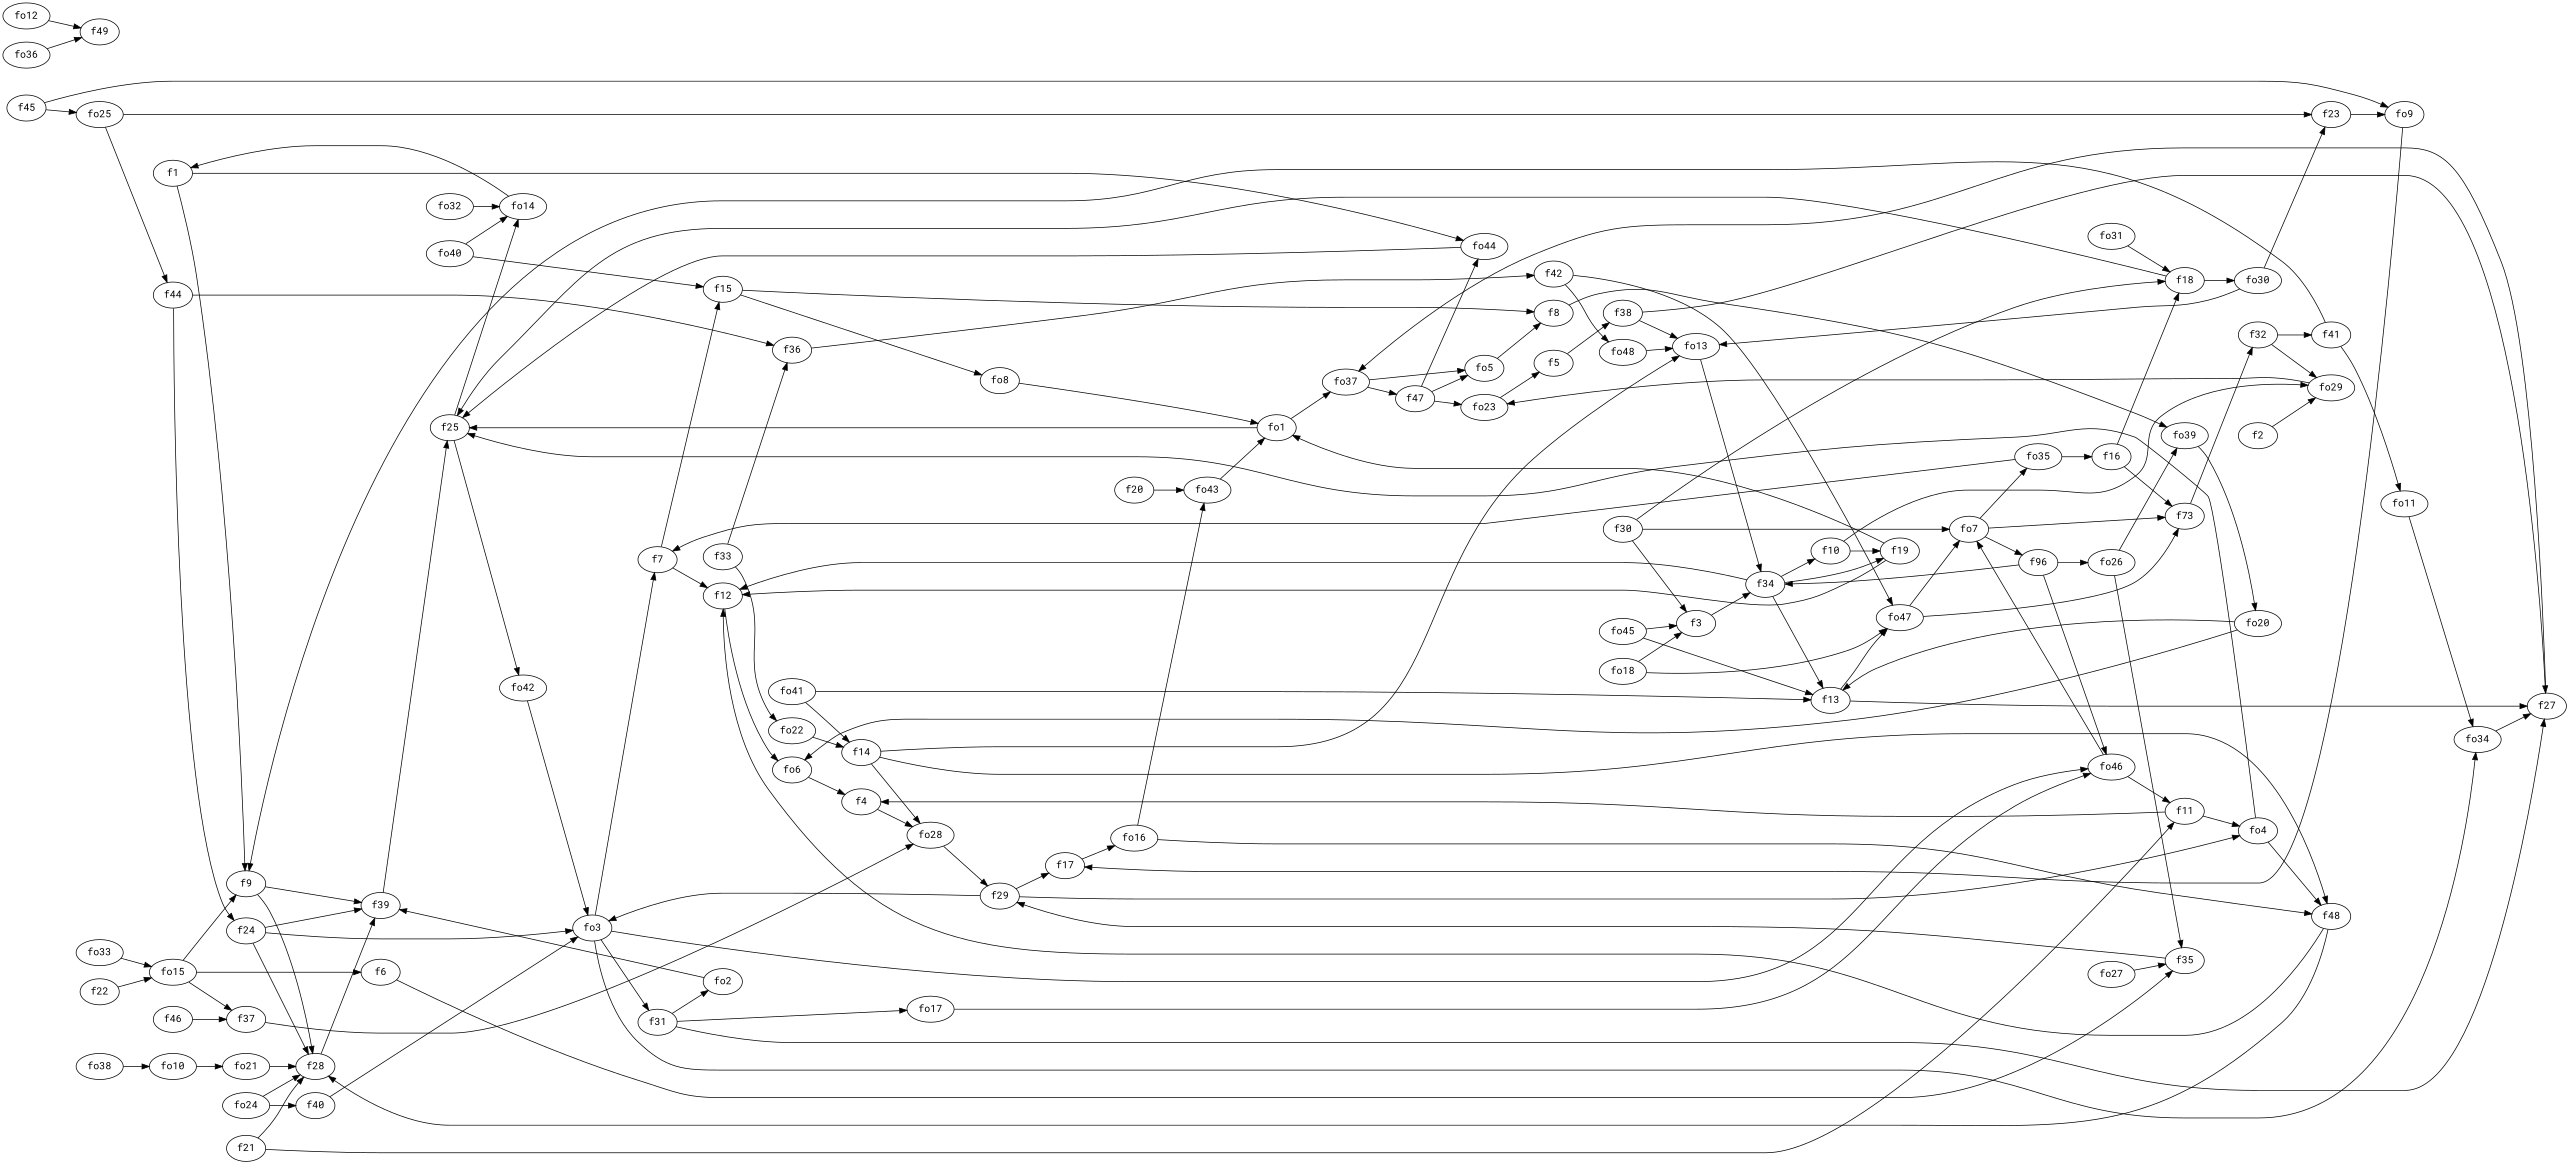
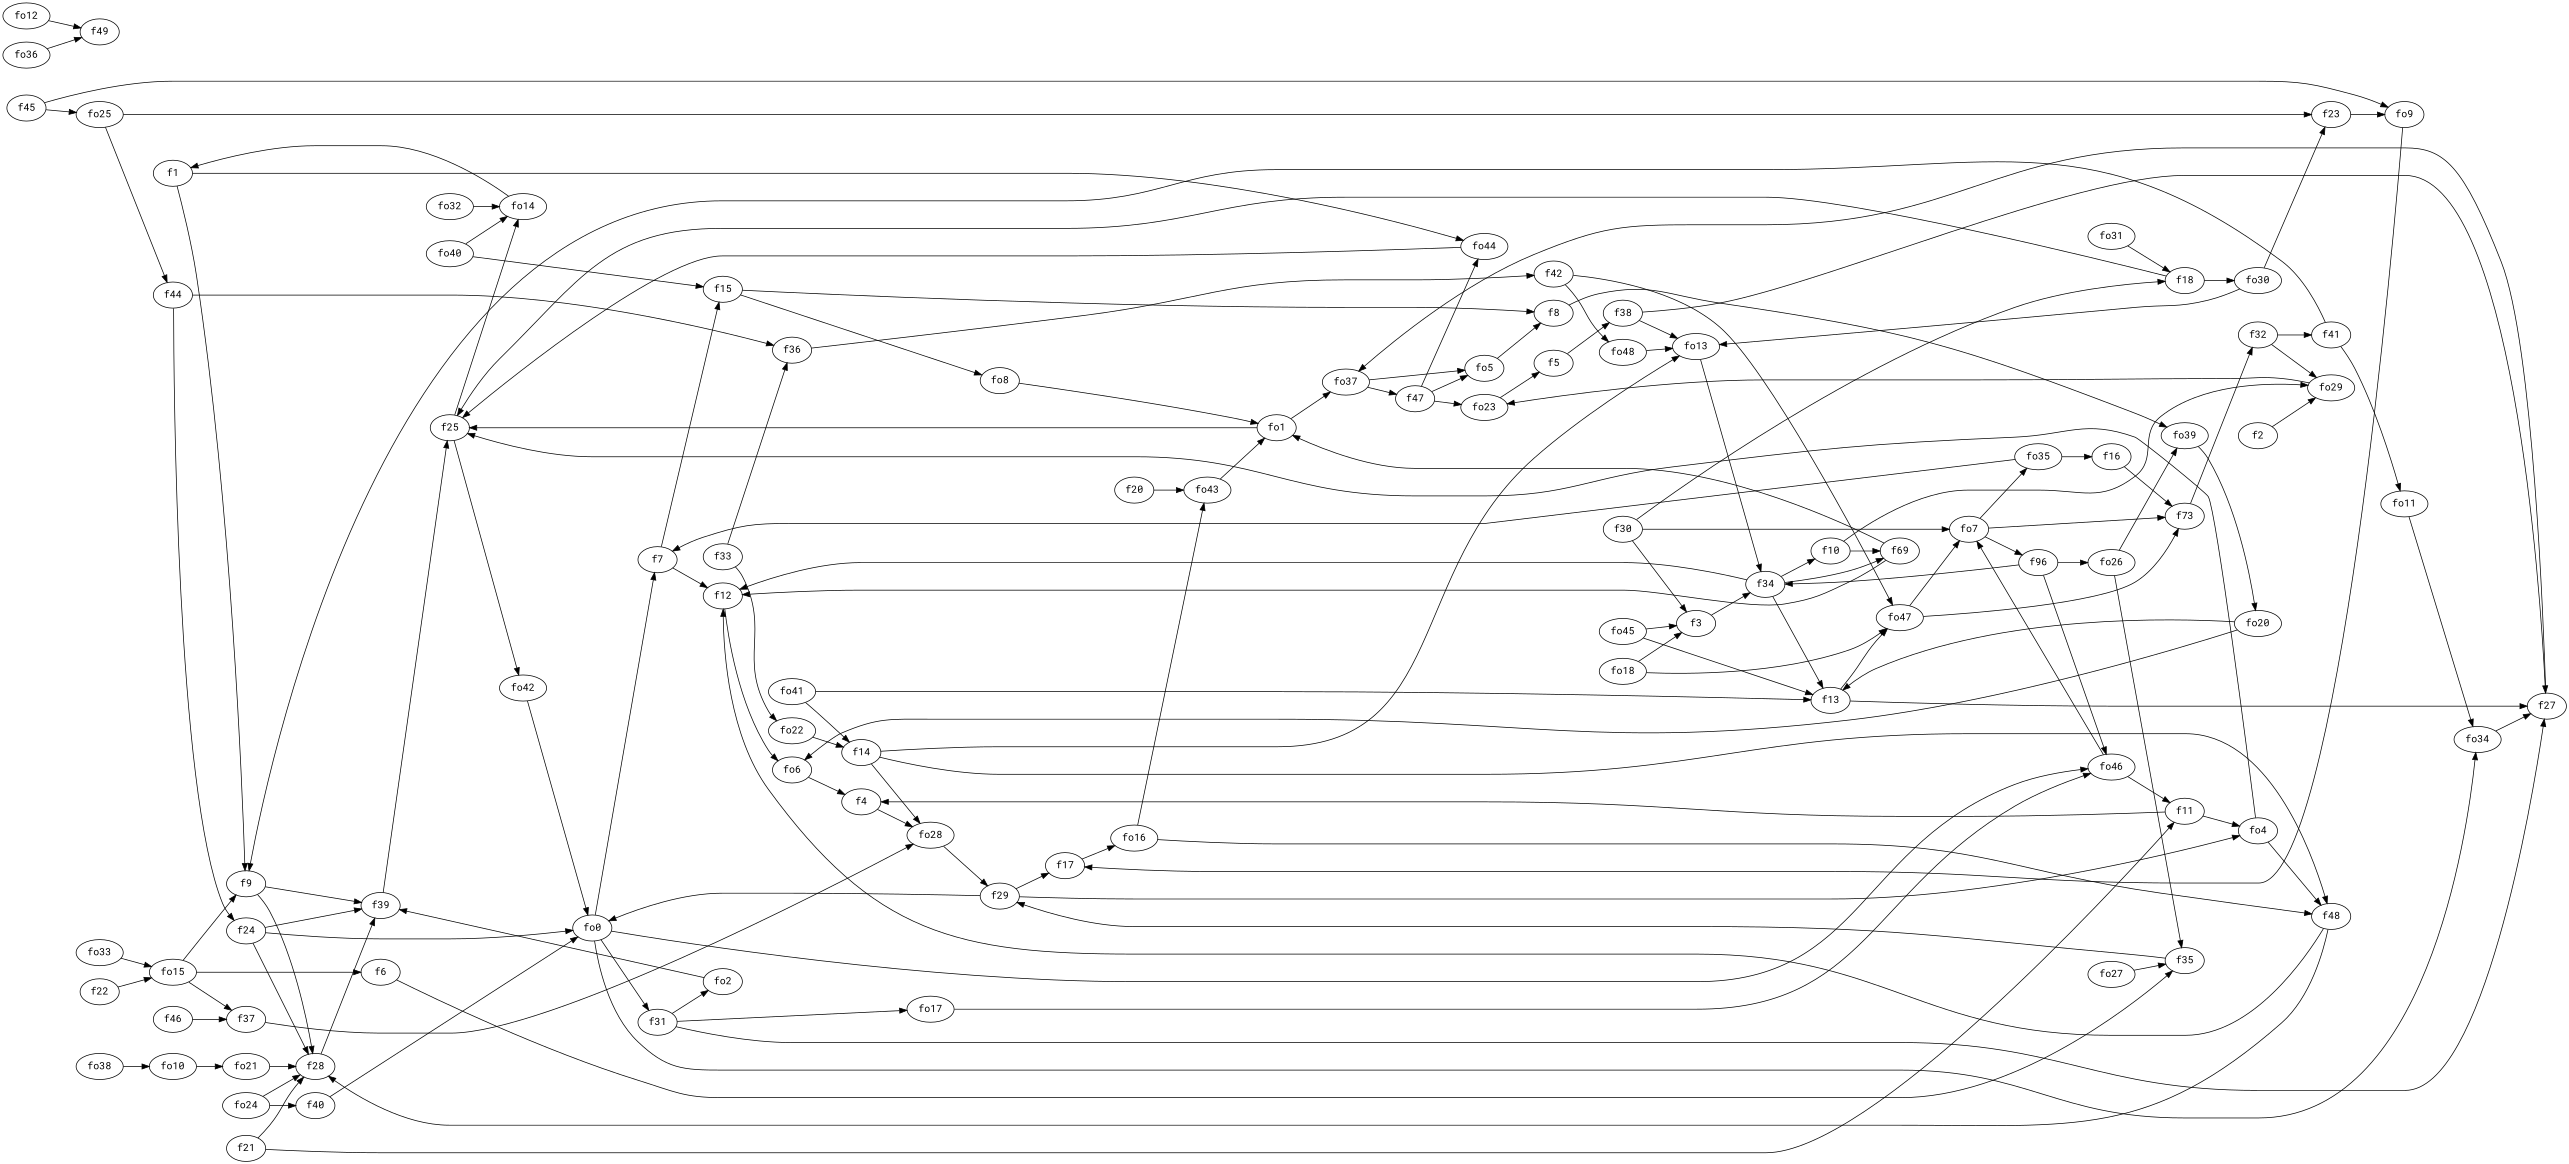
(2147, 372) -> none
(1900, 551) -> (1900, 551)
(592, 928) -> (592, 928)
